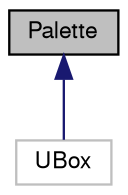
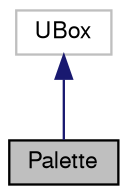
(64, 110) -> (64, 110)
